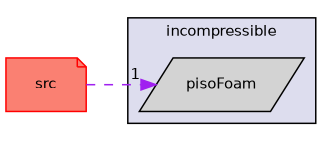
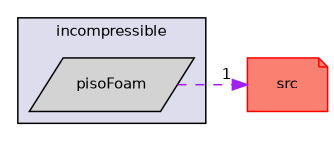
(114, 85) -> (197, 85)
